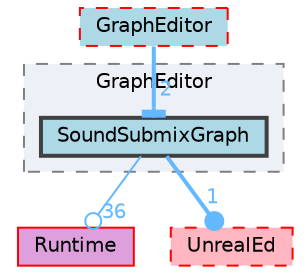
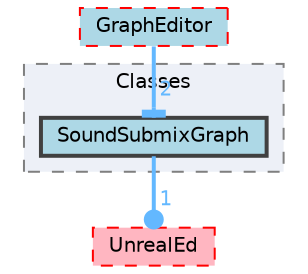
(154, 83) -> (154, 83)
(76, 247) -> none
